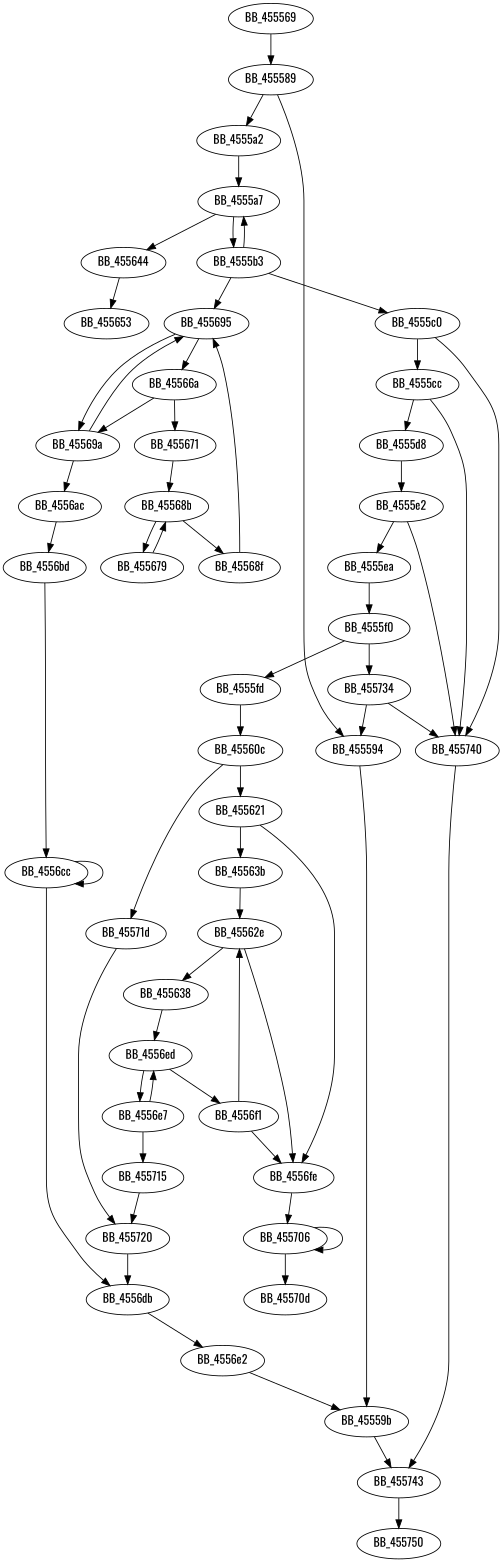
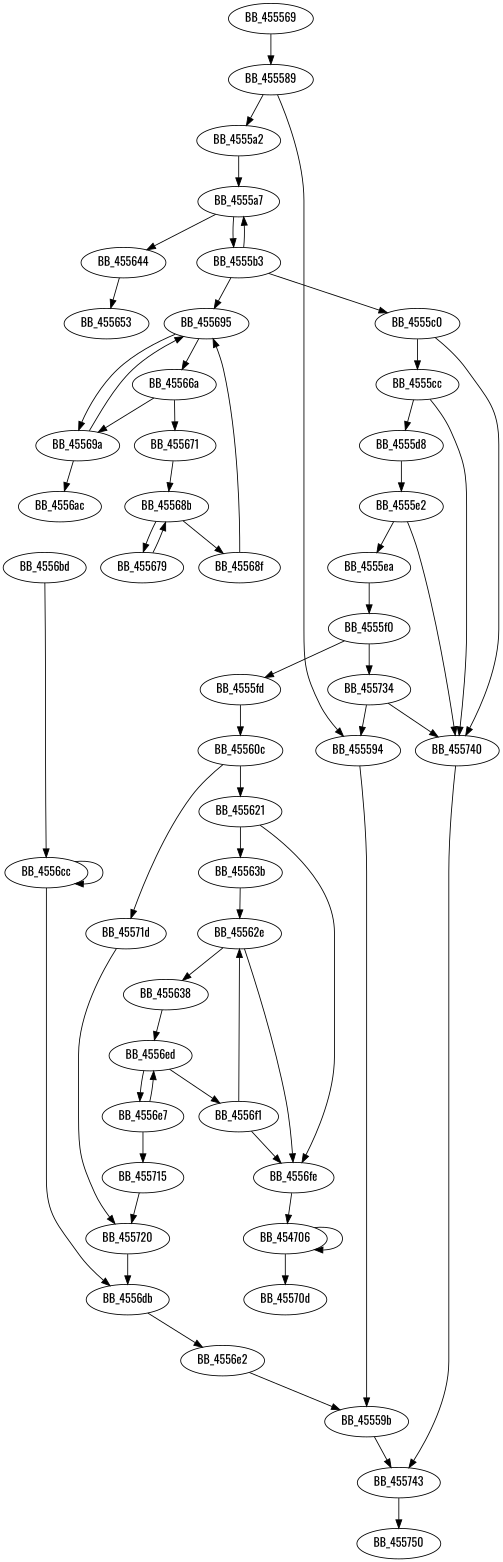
(53, 533) -> none
(285, 1239) -> (285, 1239)
